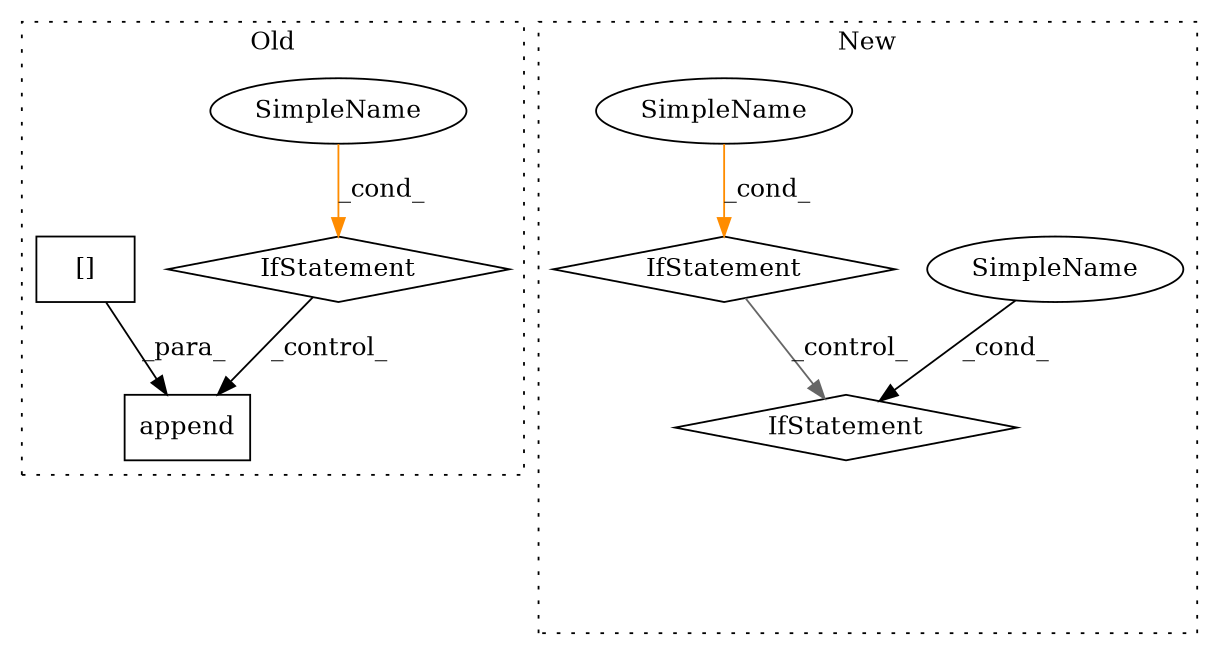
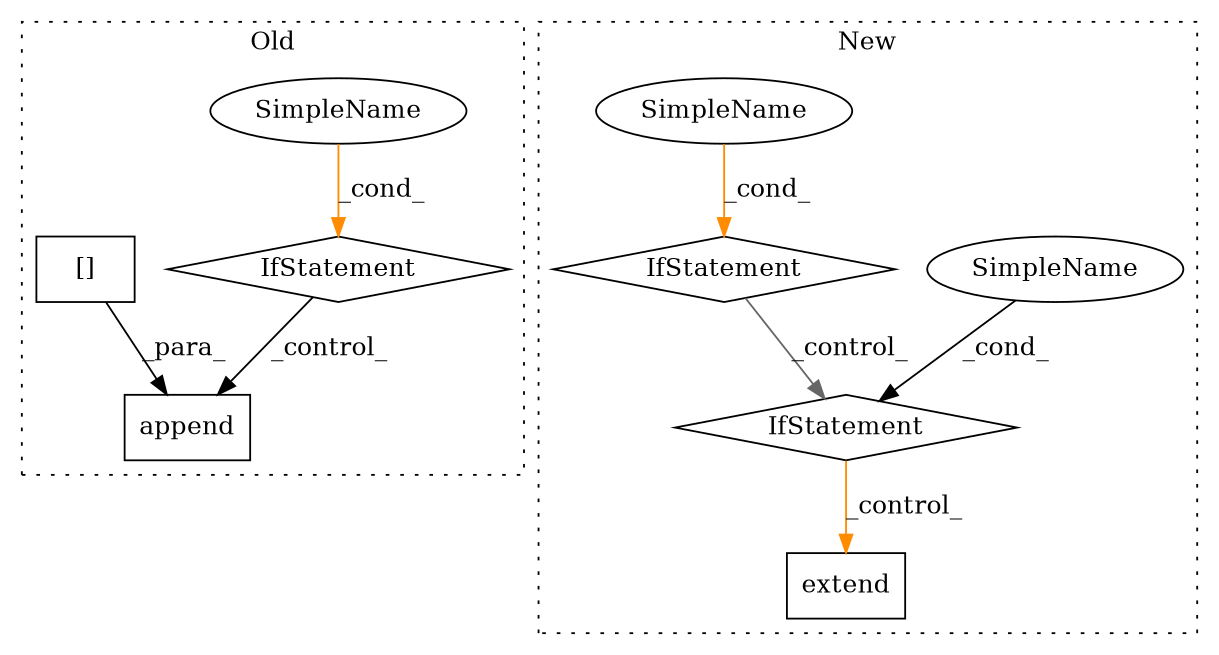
none -> (846, 586)
